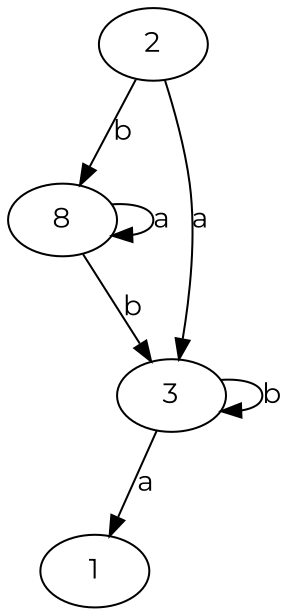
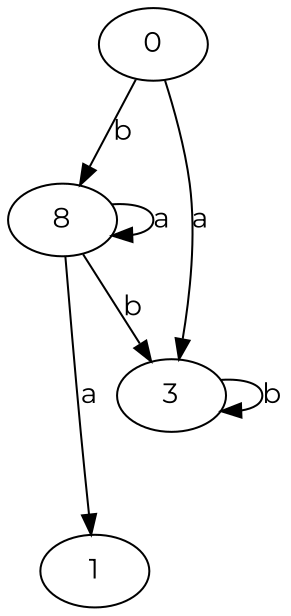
(153, 44) -> (153, 44)
(137, 474) -> (76, 386)
